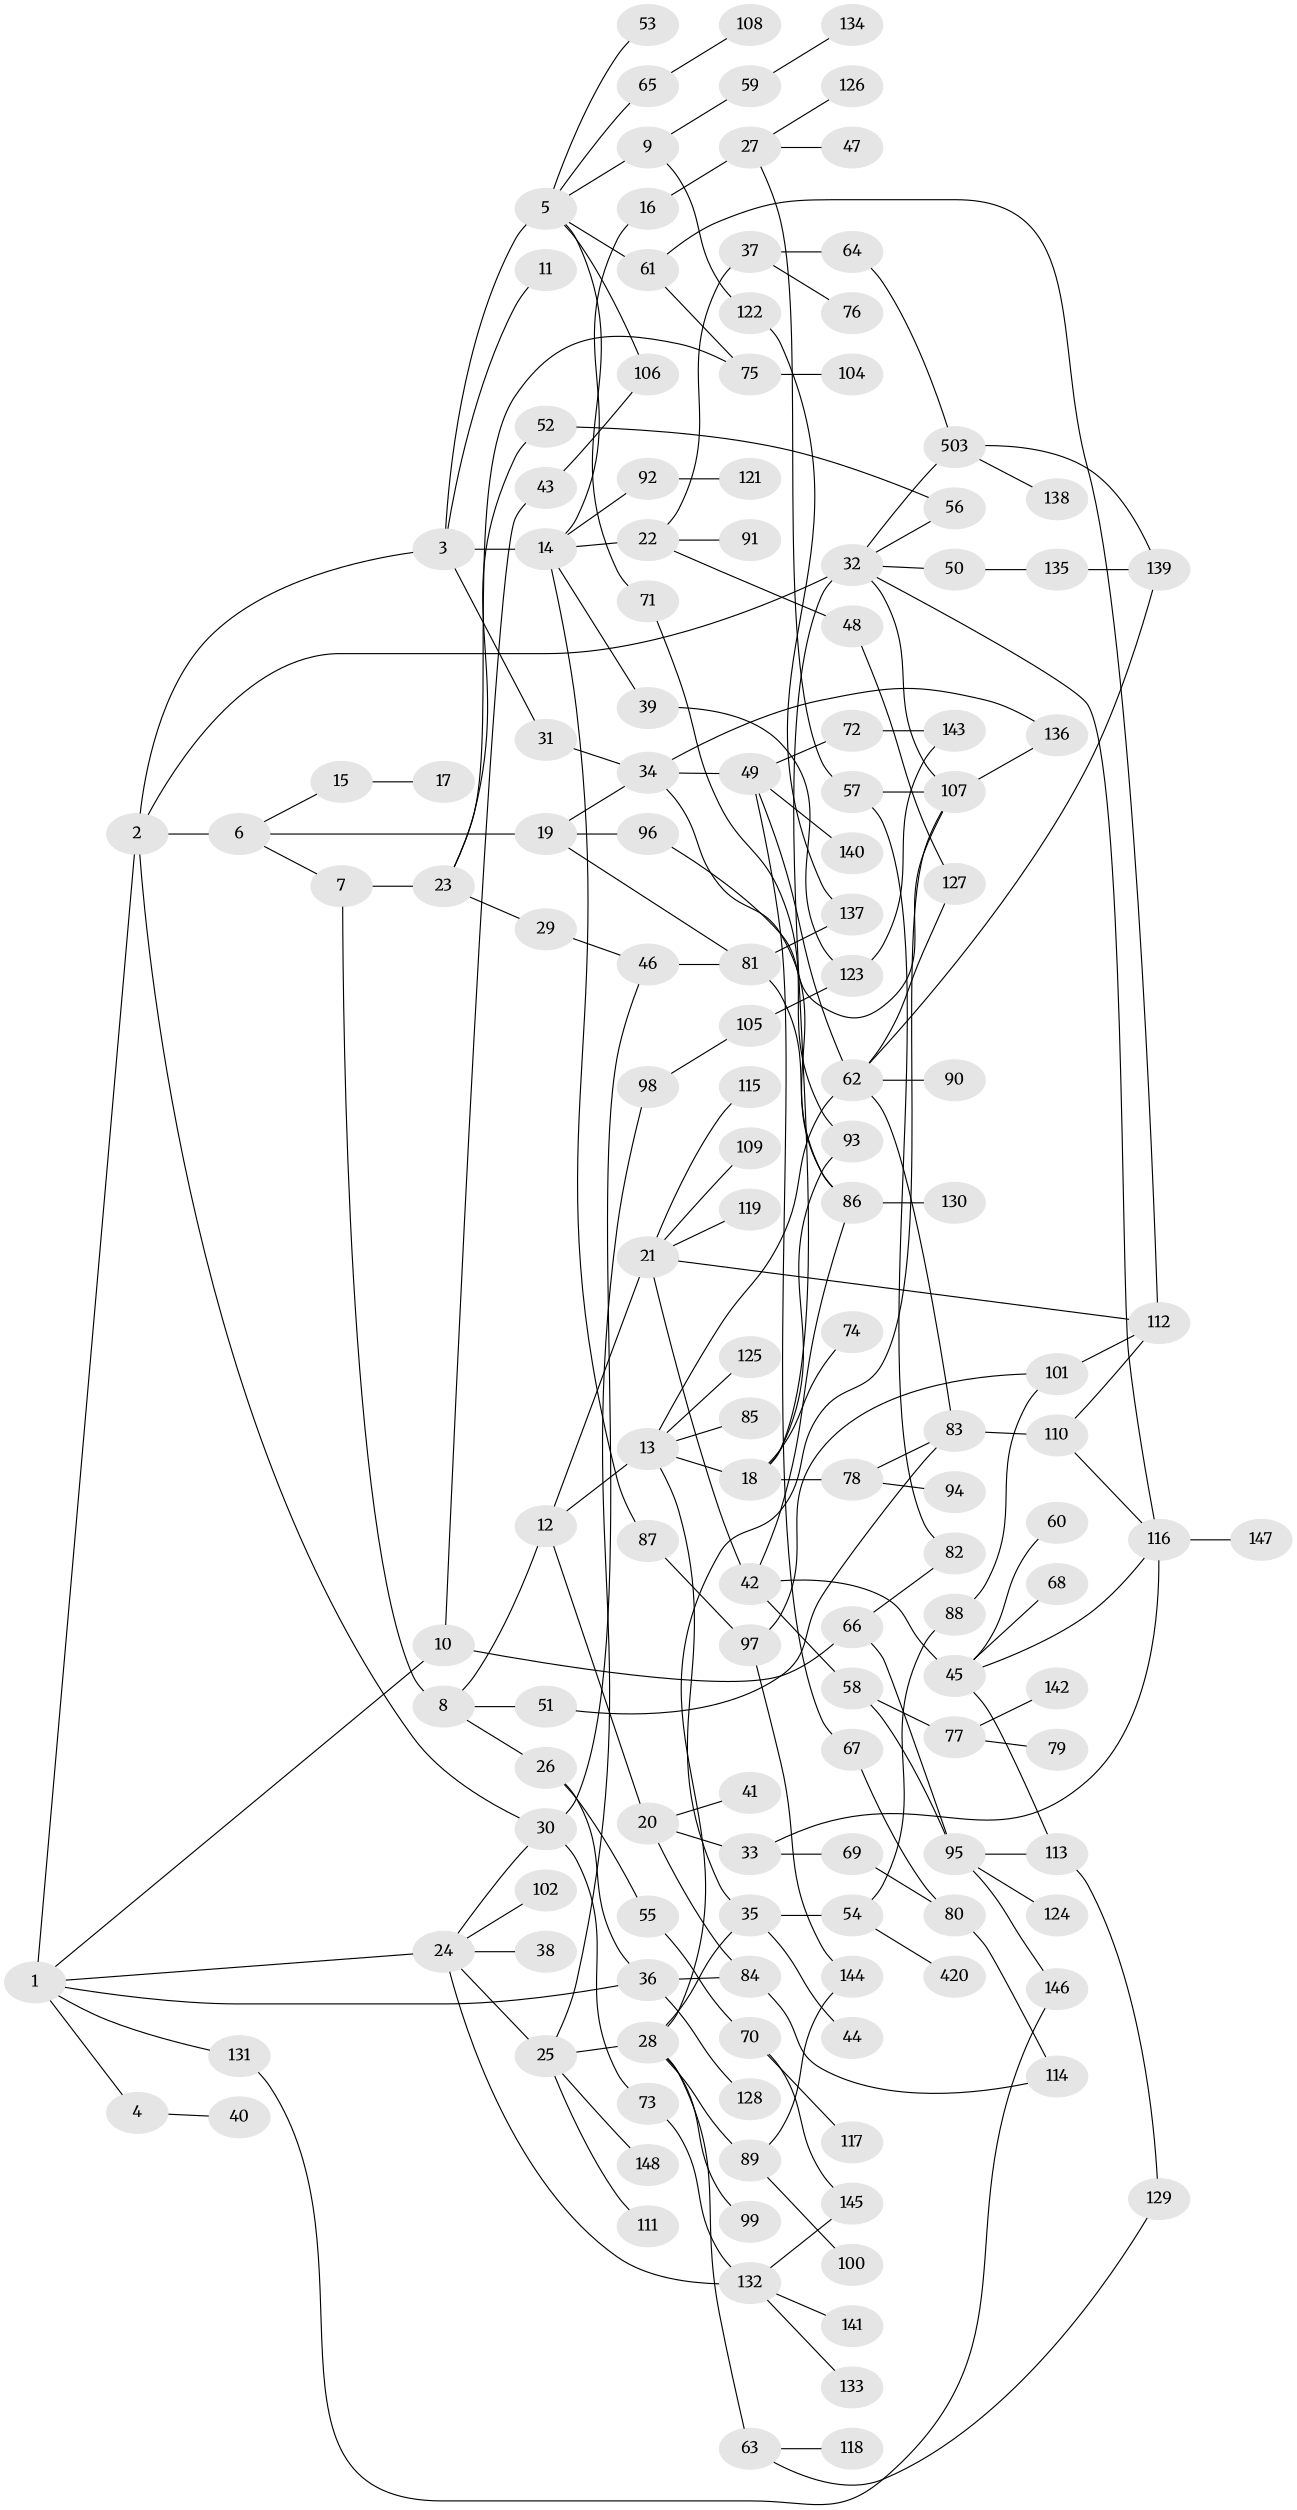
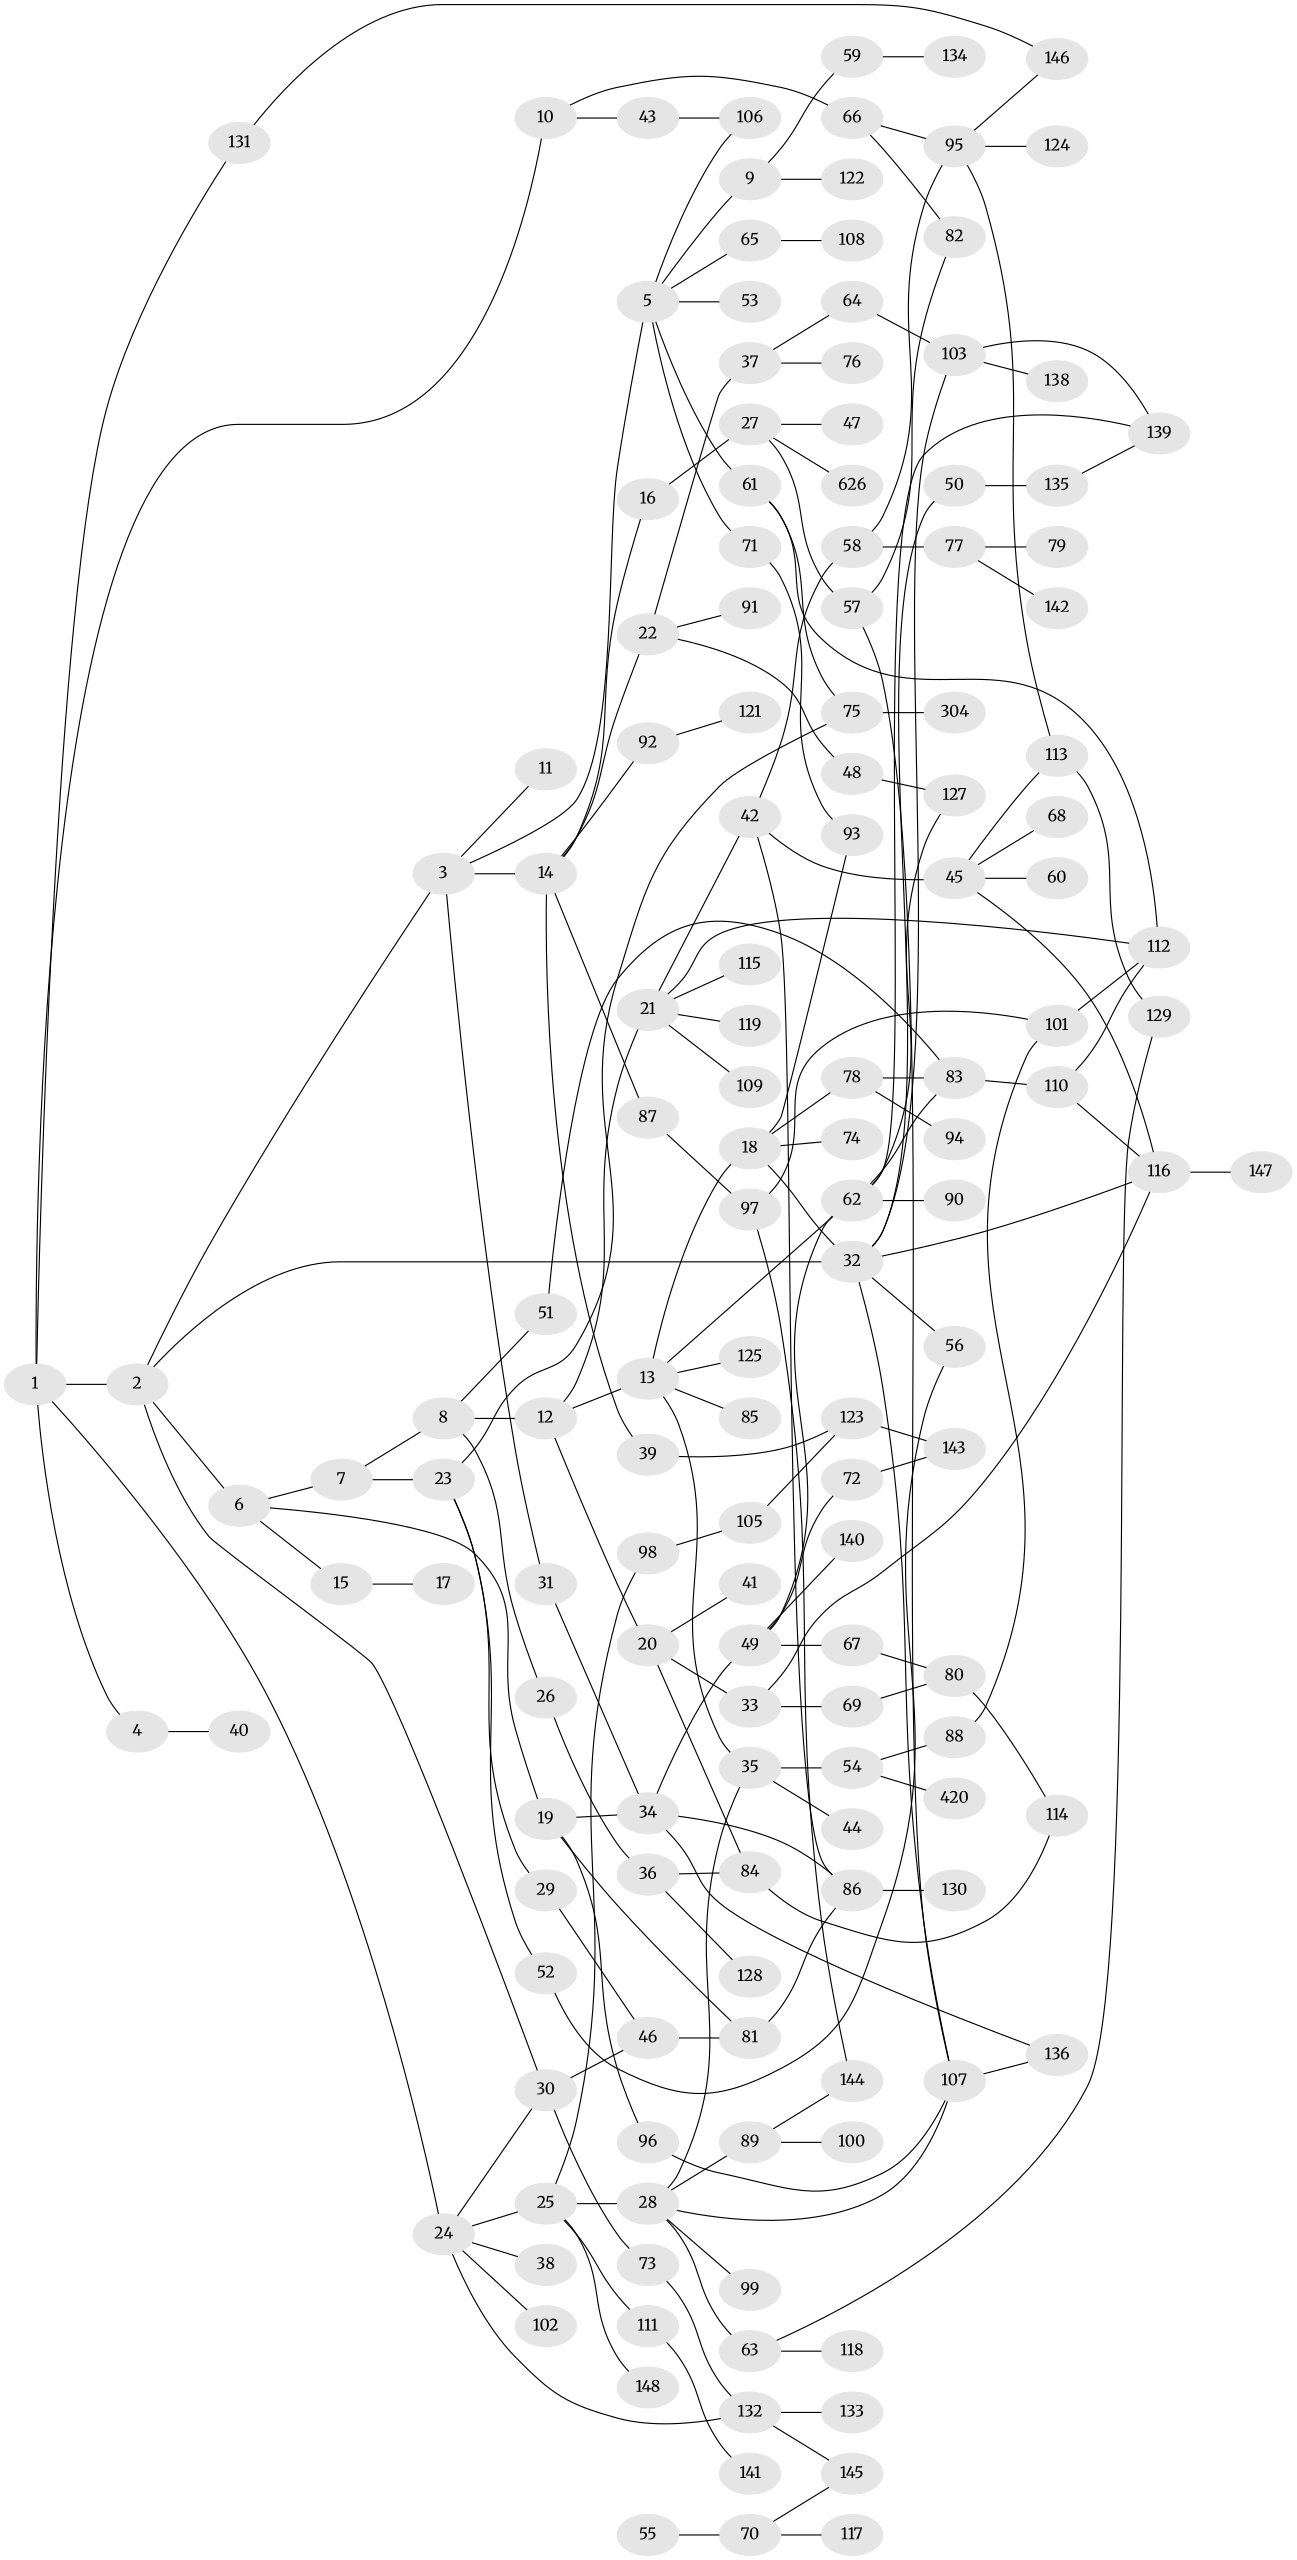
(852, 86) -> (852, 486)
(852, 374) -> (955, 713)
(955, 447) -> (955, 355)
(852, 915) -> none
(607, 1844) -> none
(342, 2004) -> none
(801, 2305) -> (699, 2400)
